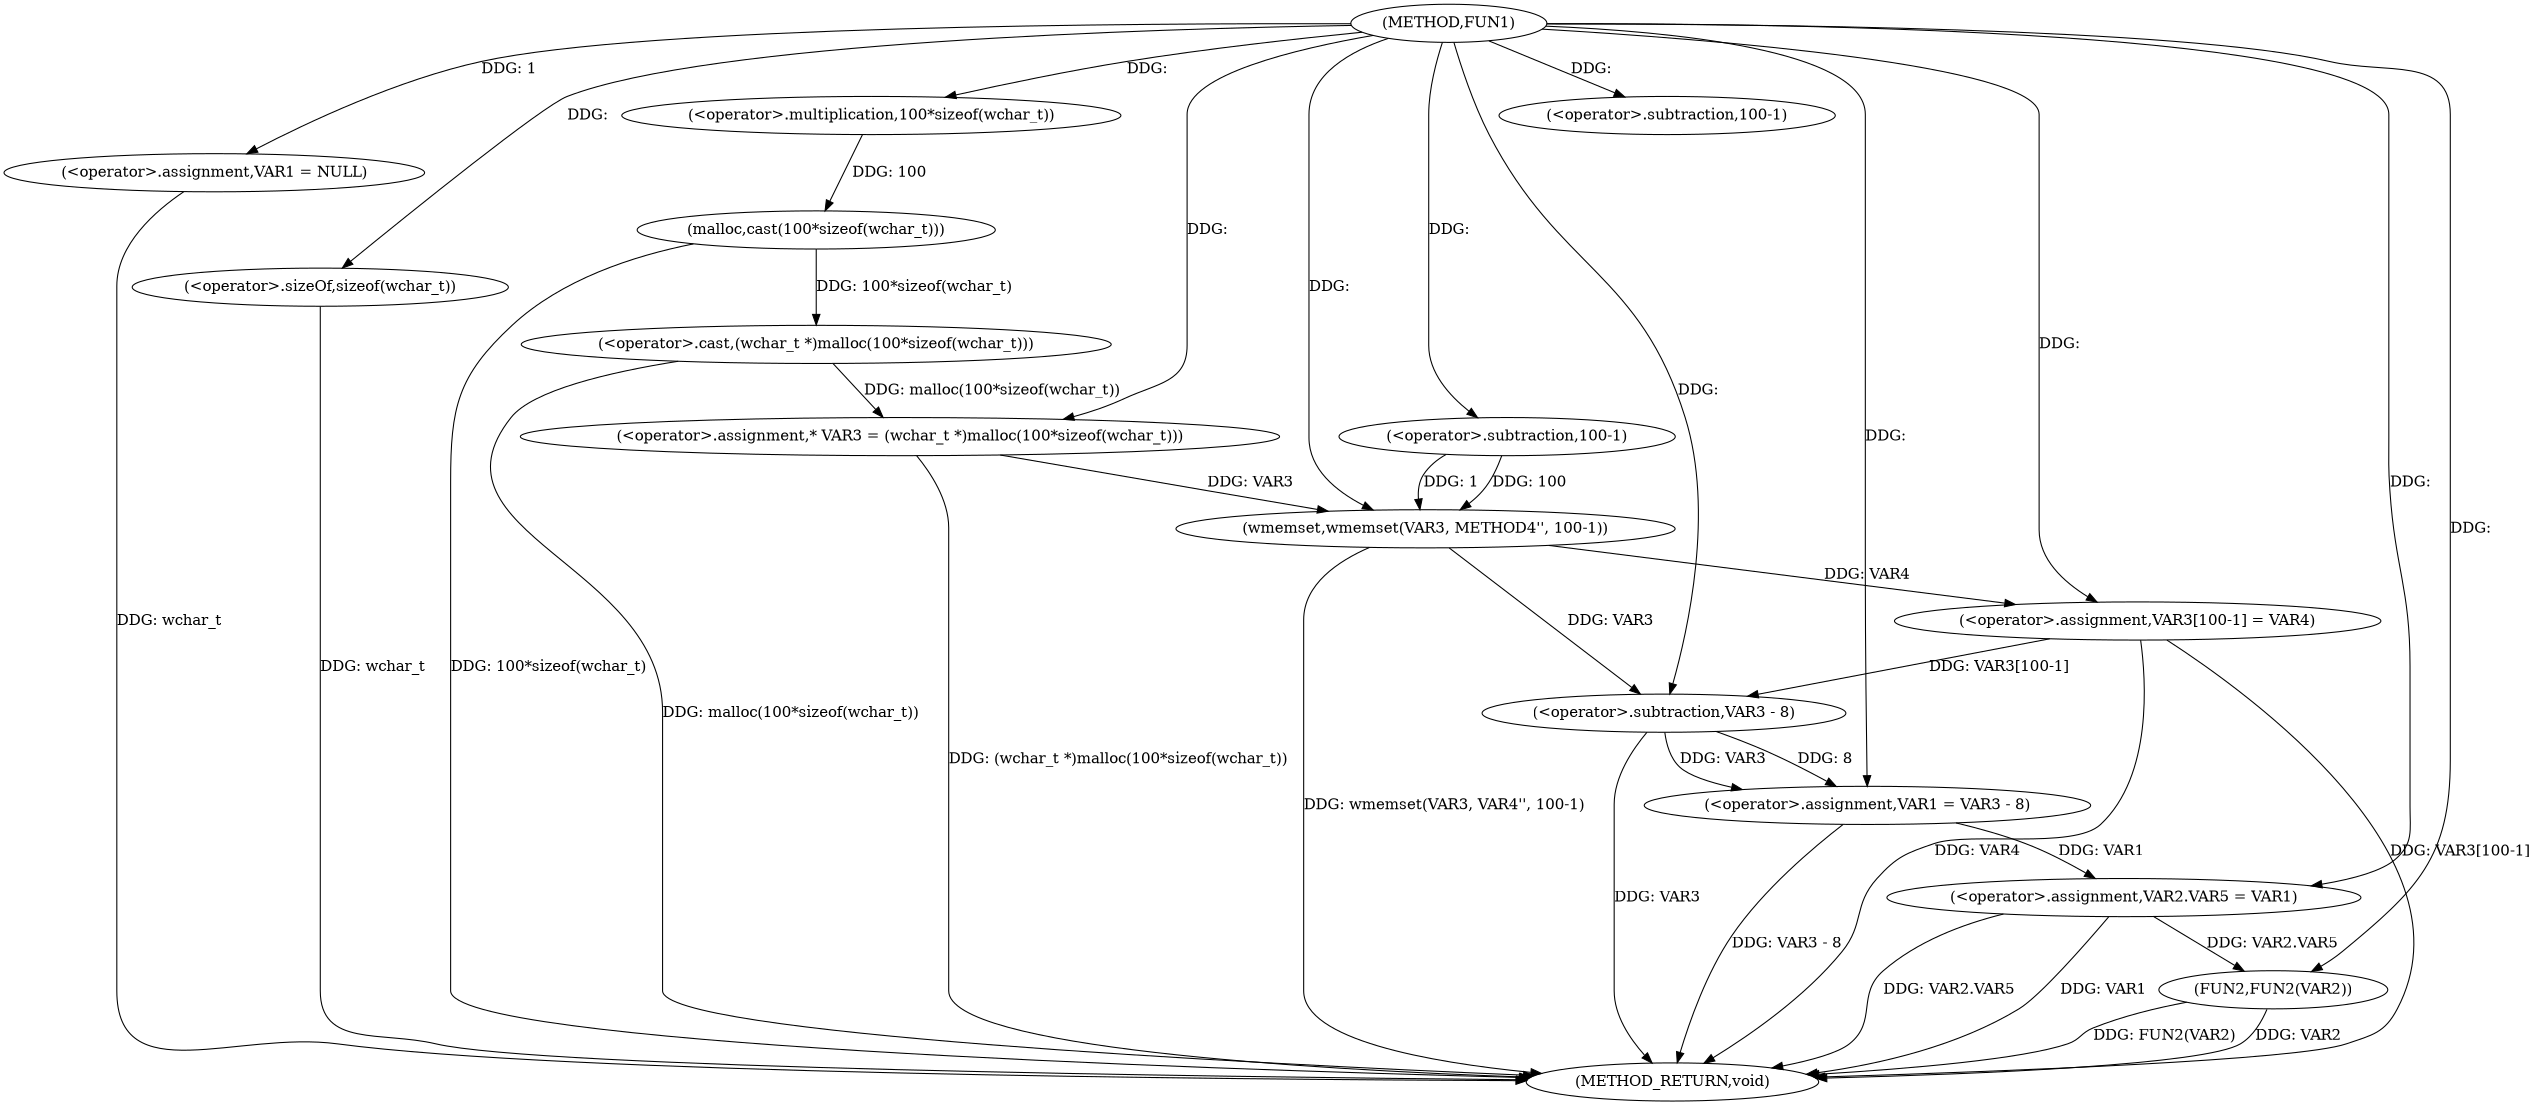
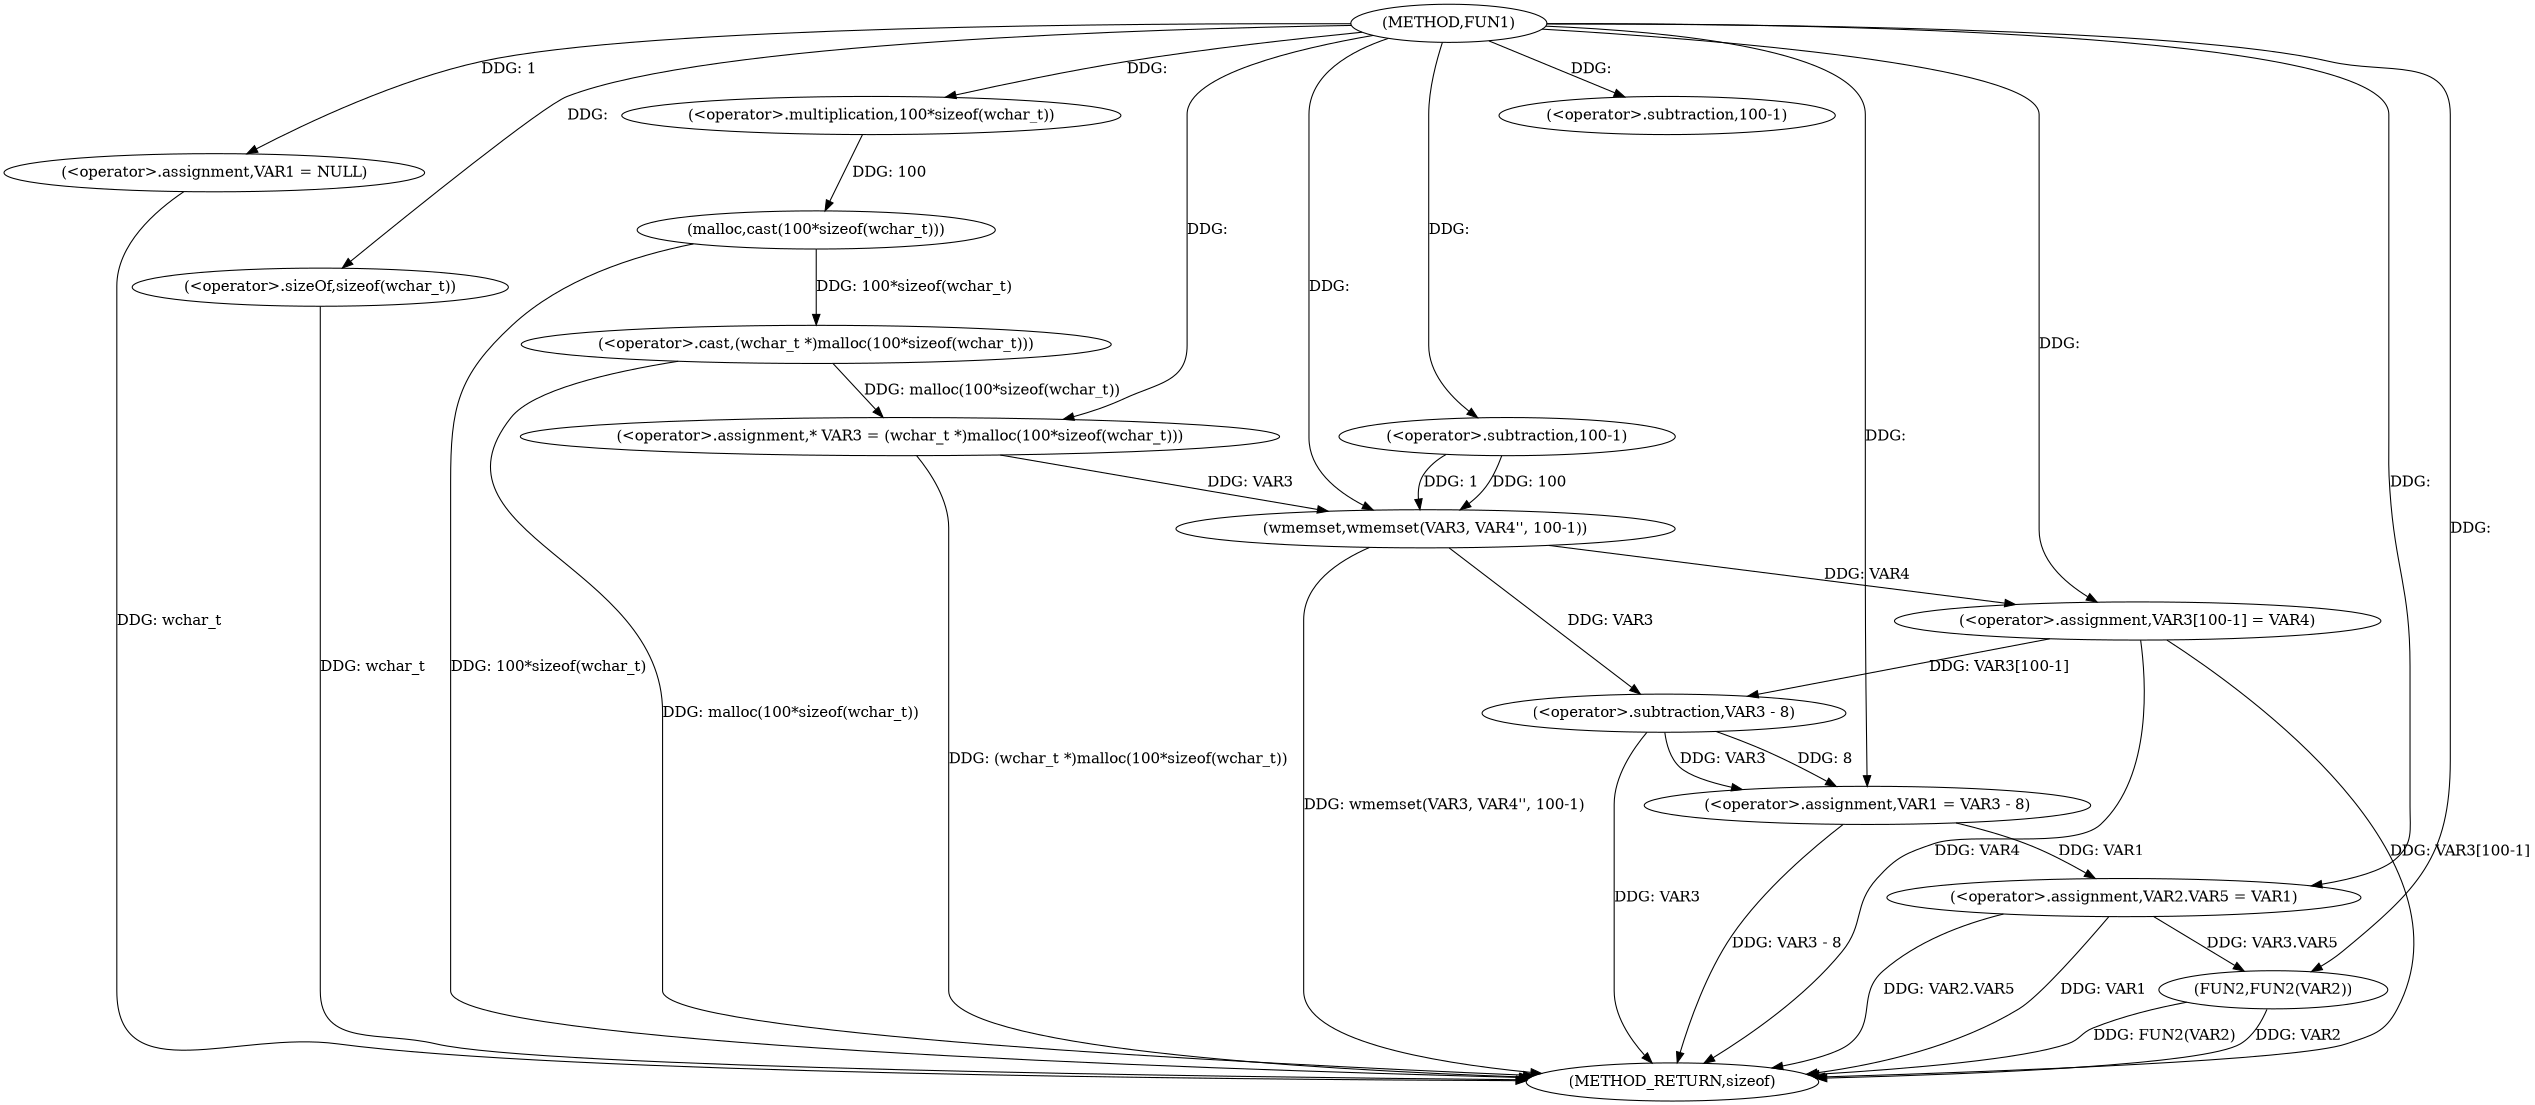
(1649, 337) -> none
(1426, 529) -> (1426, 529)
(2272, 944) -> (2272, 944)
(1672, 1082) -> (1672, 1082)
